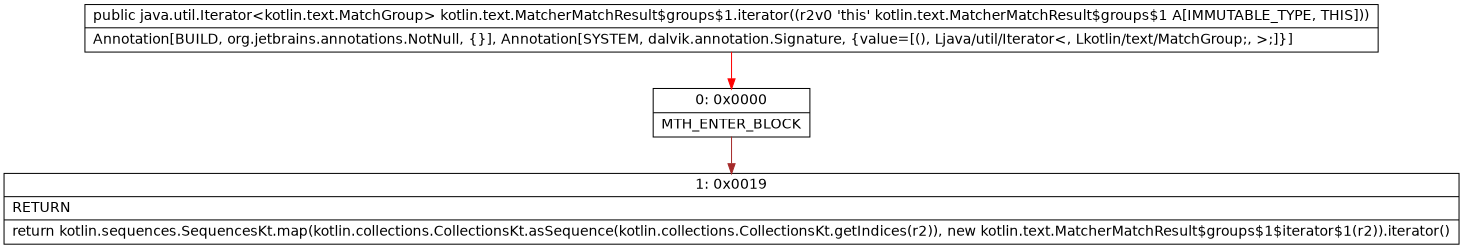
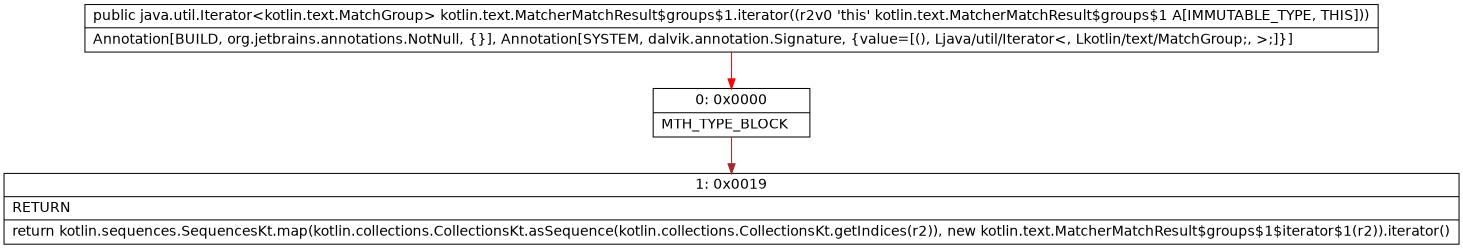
(732, 124) -> (725, 124)
